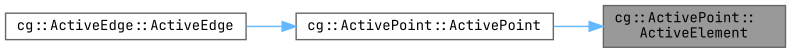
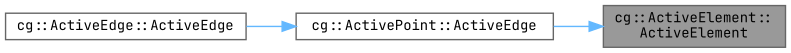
(425, 26) -> (425, 26)
(694, 26) -> (694, 26)
